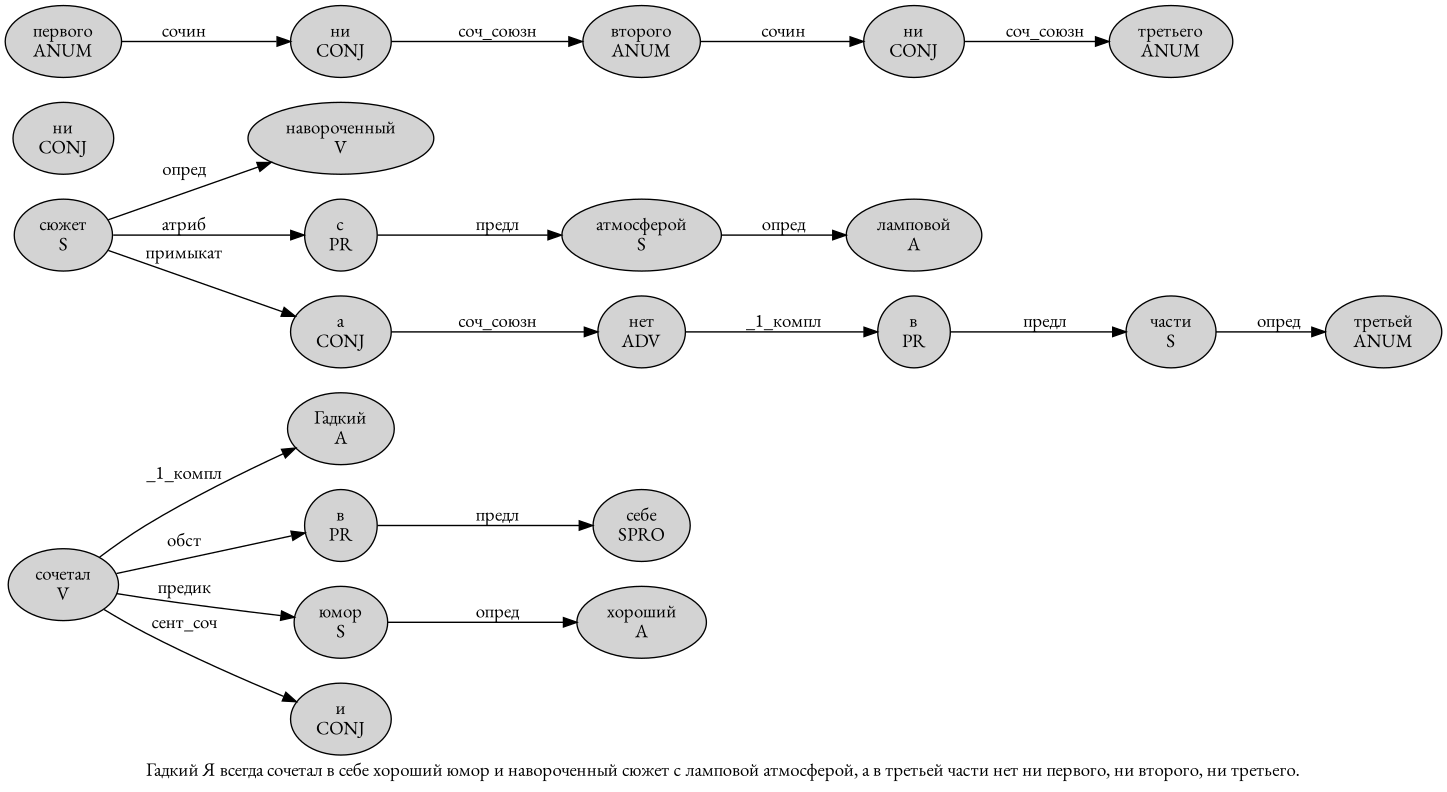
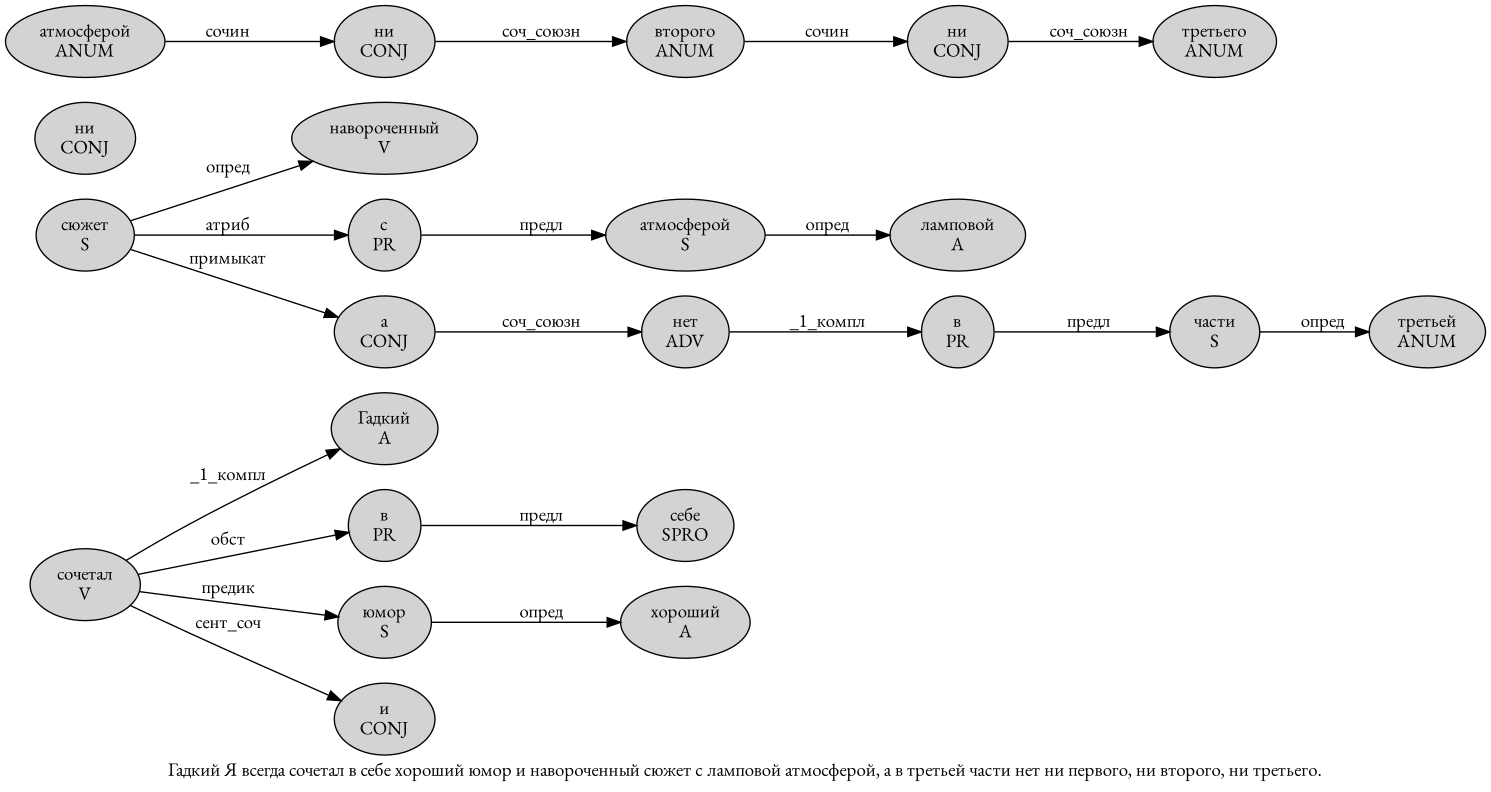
(63, 42) -> (85, 42)
